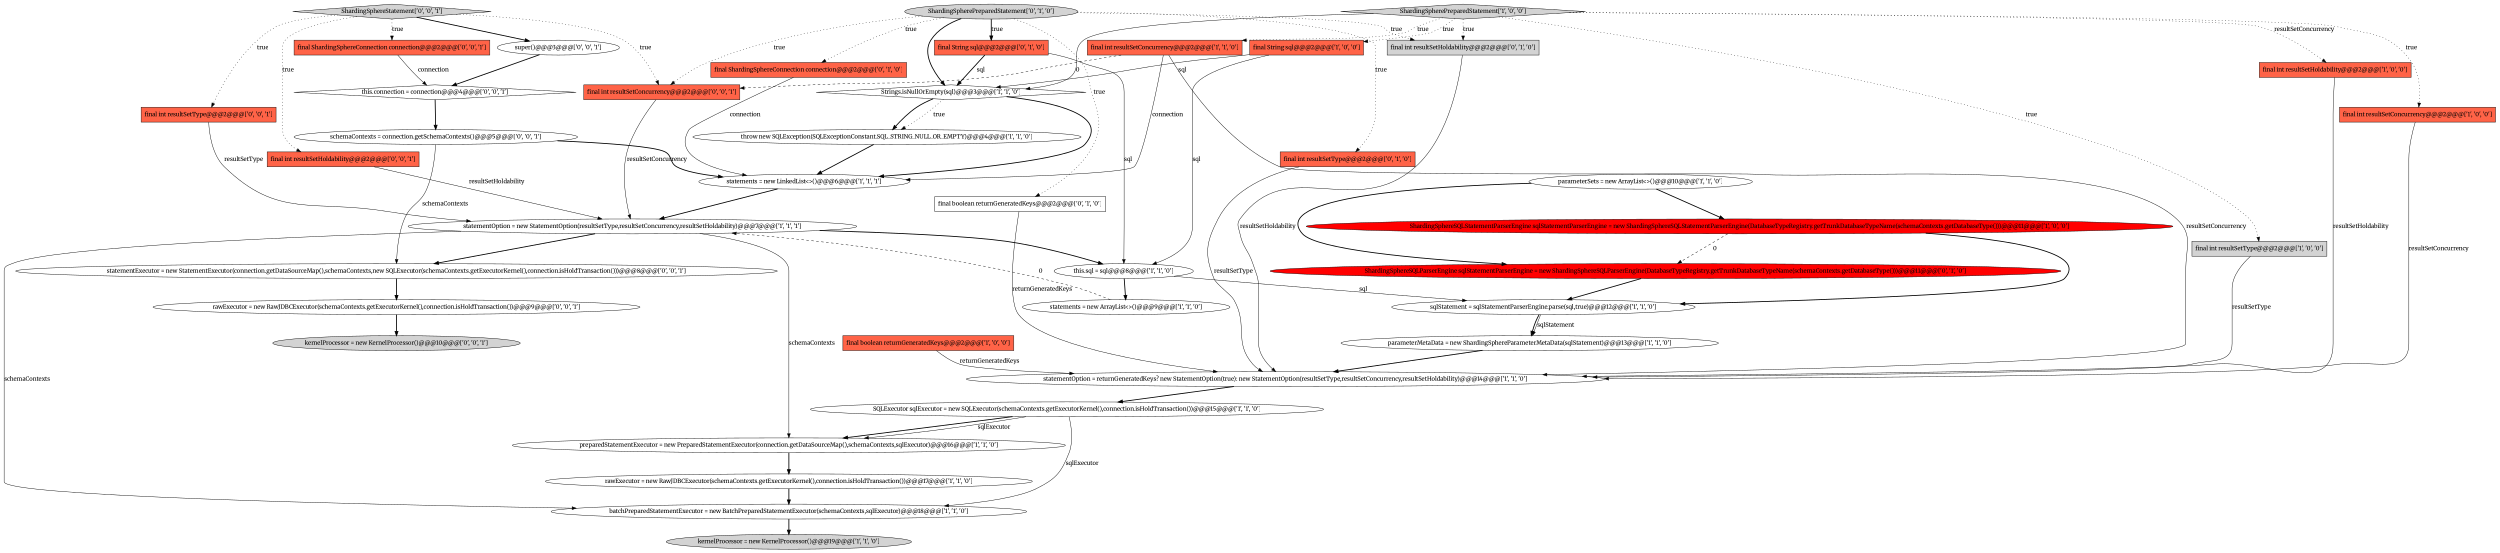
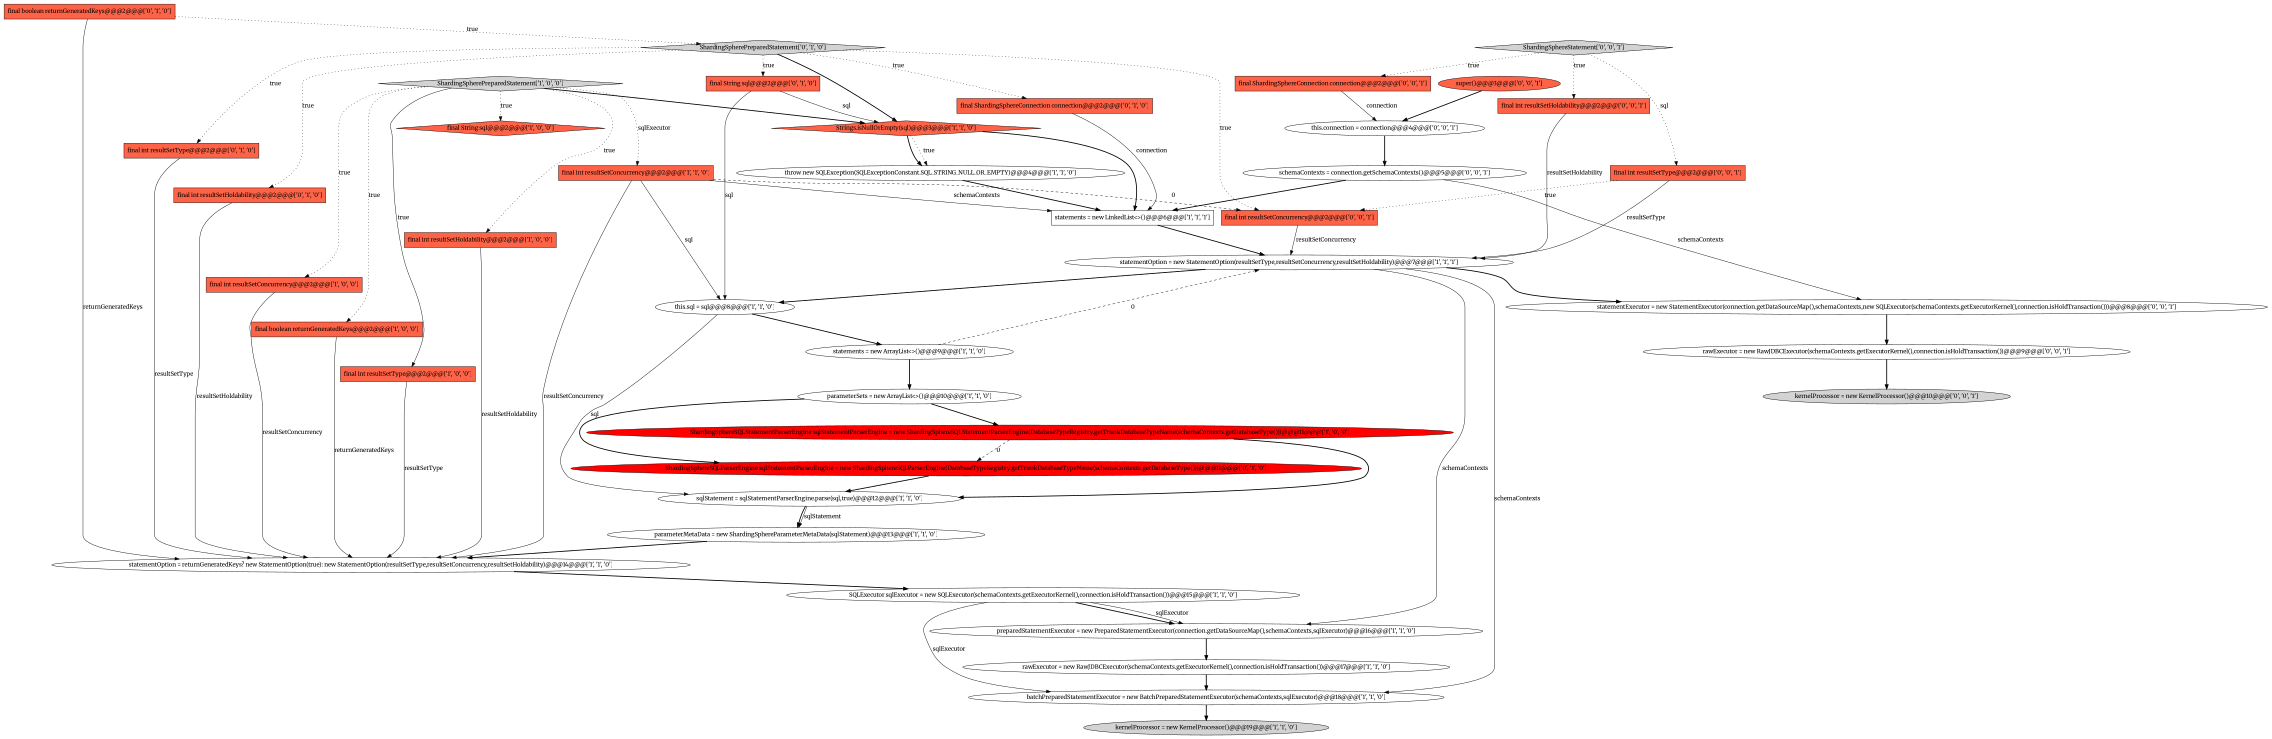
(991, 12) -> (763, 48)
(1186, 22) -> (702, 105)
(568, 25) -> (1491, 195)
(991, 28) -> (763, 64)
(1463, 28) -> (369, 186)
(471, 29) -> none
(1423, 30) -> (654, 128)
(2304, 30) -> (609, 151)
(263, 48) -> (1664, 106)
(558, 48) -> (1499, 84)
(1307, 48) -> (501, 128)
(1463, 48) -> (250, 195)
(972, 69) -> (826, 108)
(1125, 71) -> none
(1894, 88) -> (396, 210)
(435, 92) -> (1385, 128)
(951, 92) -> (906, 128)
(1094, 100) -> (436, 30)
(1168, 115) -> (977, 195)
(1192, 142) -> (679, 238)
(804, 182) -> (1133, 218)
(1020, 204) -> (90, 12)
(2259, 249) -> (408, 374)
none -> (910, 372)
